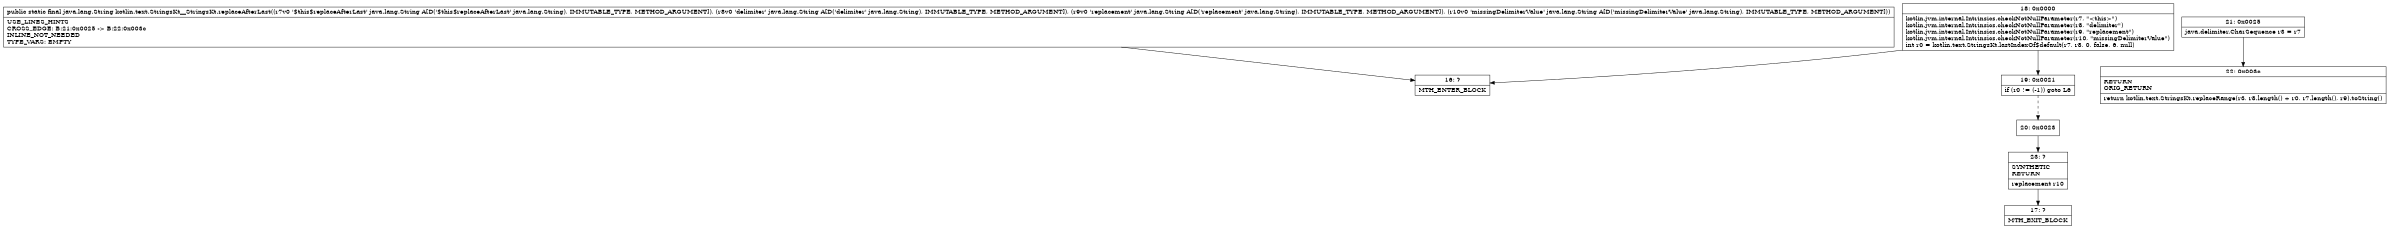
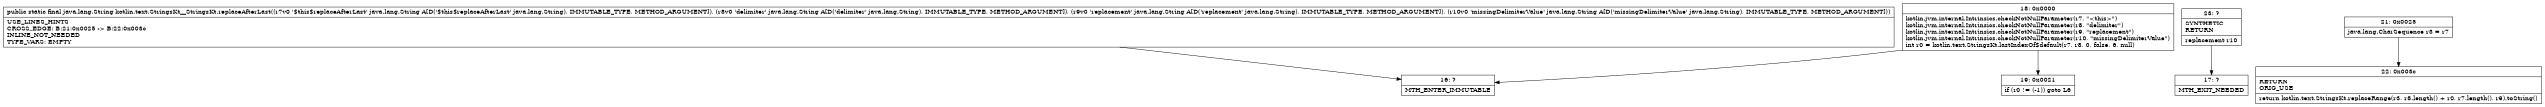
(2243, 32) -> (2399, 32)
(2128, 88) -> (2276, 88)
(1452, 90) -> (1448, 90)
(2038, 128) -> none
(2038, 220) -> (2212, 90)
